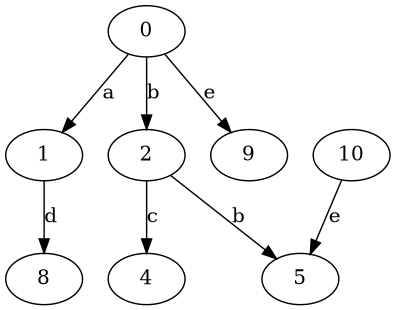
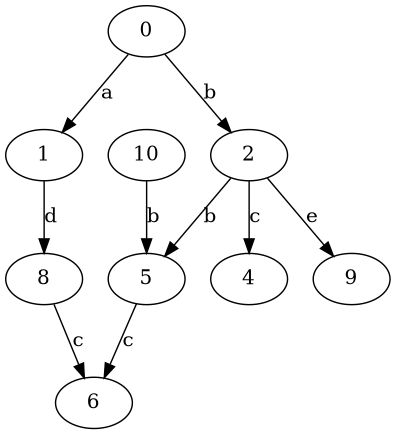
(193, 88) -> (296, 212)
(335, 217) -> (154, 217)
none -> (94, 403)
